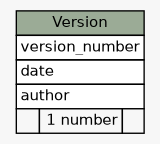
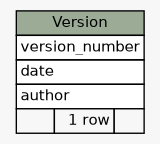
(82, 120) -> (89, 120)
